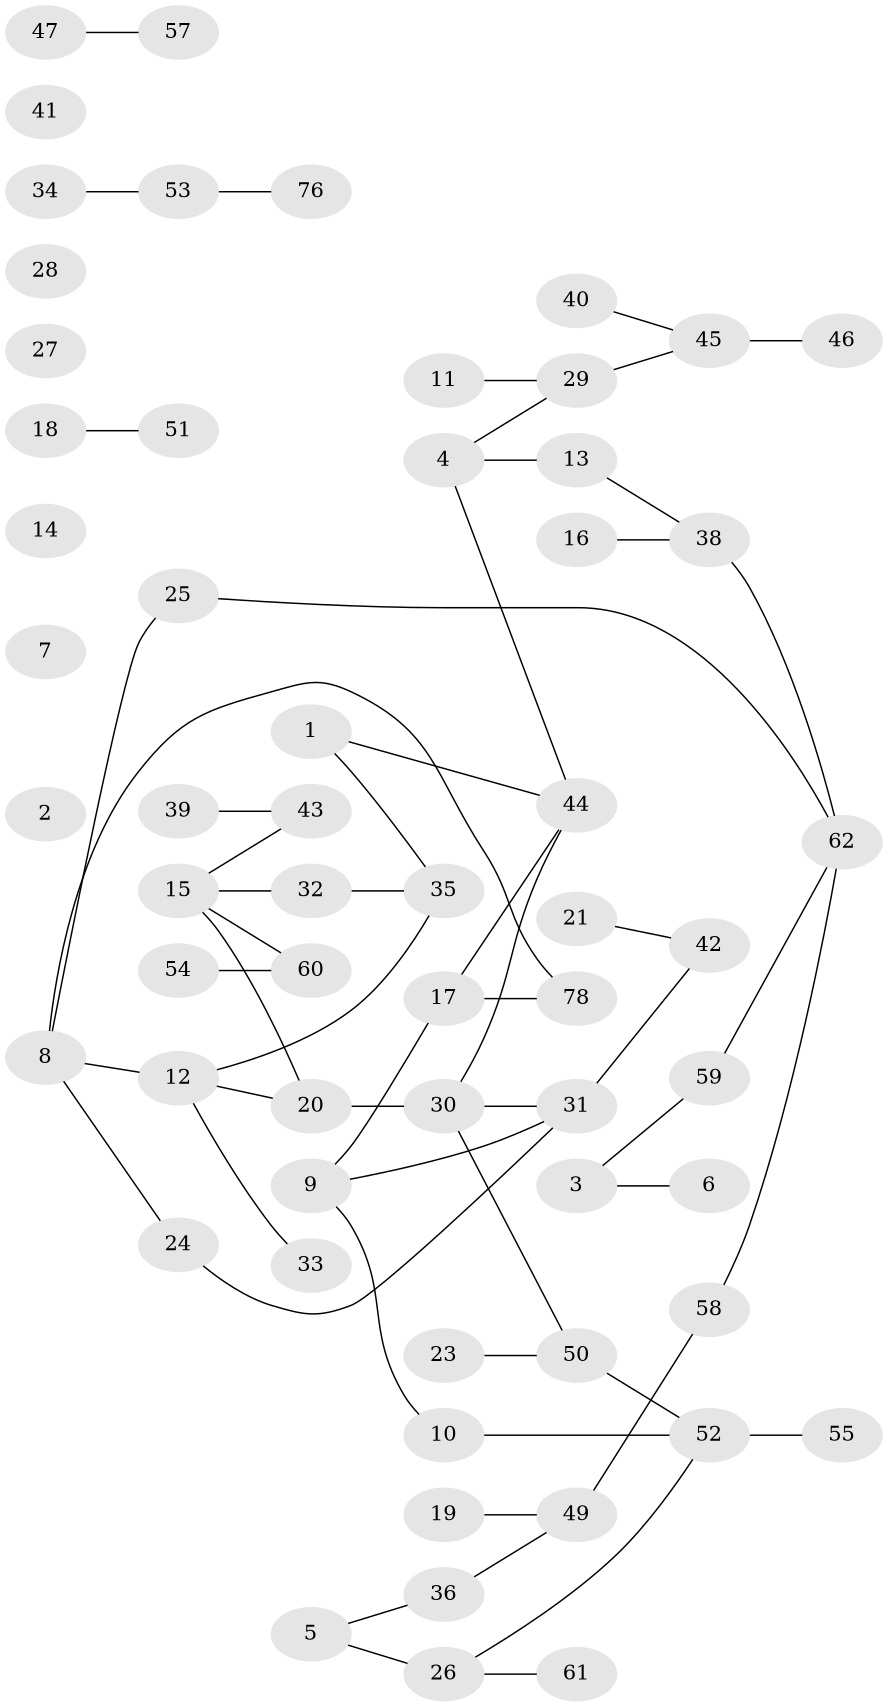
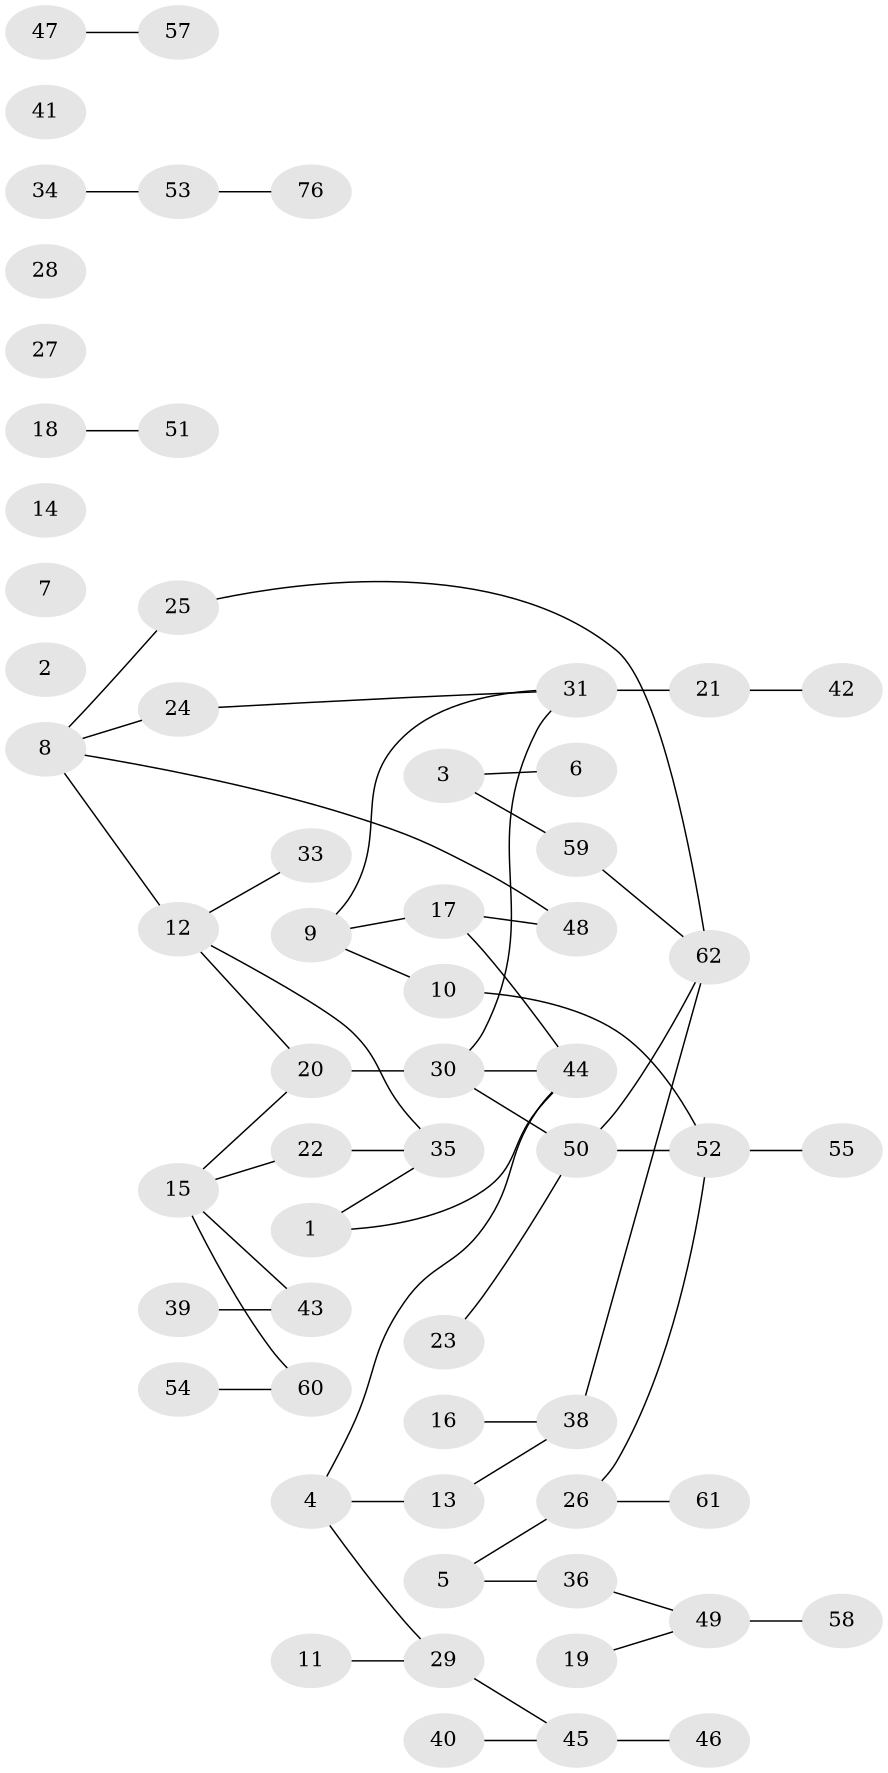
(311, 891) -> (311, 1150)
(577, 999) -> (577, 929)
(643, 1026) -> (653, 690)
(792, 1080) -> (657, 1051)
